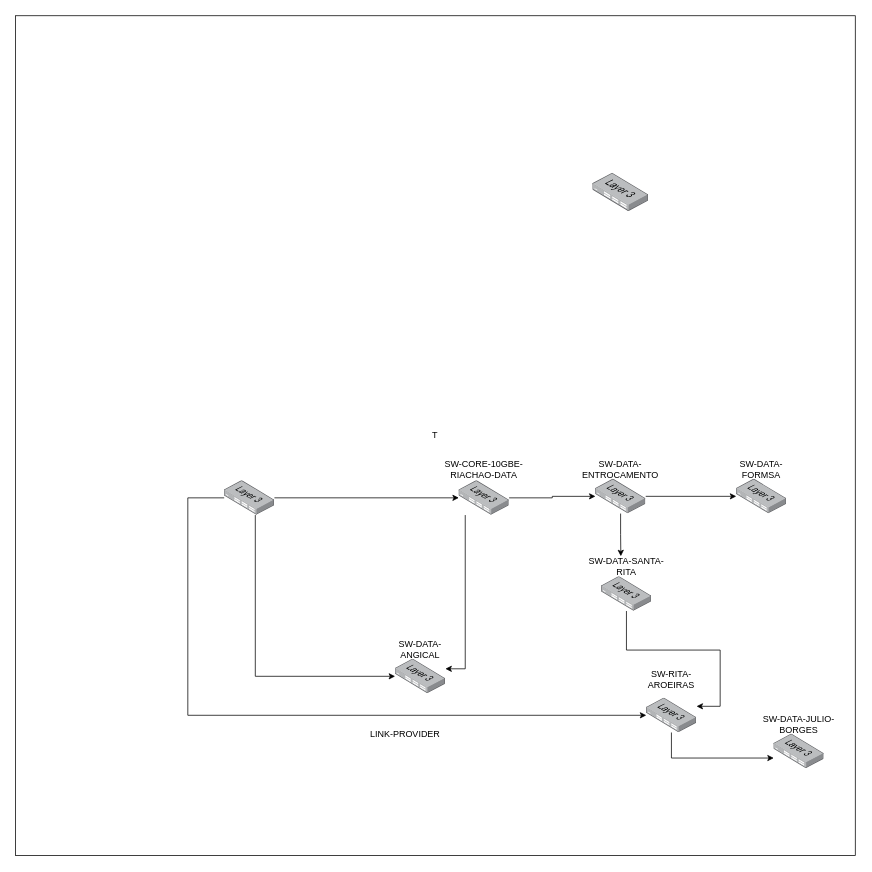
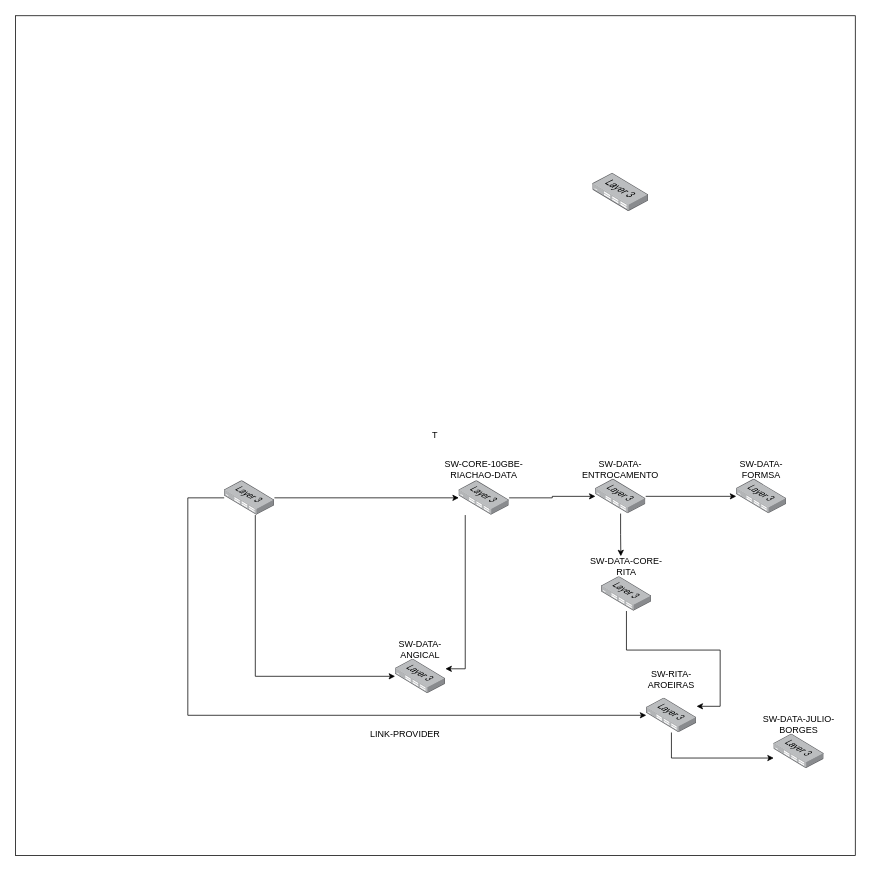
(627, 567) -> (627, 567)
